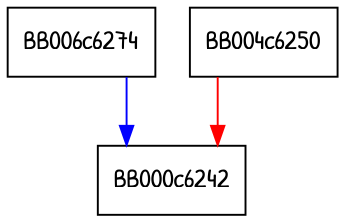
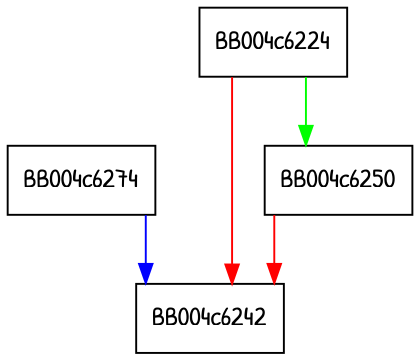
(82, 42) -> (82, 180)
none -> (273, 42)
(172, 180) -> (210, 318)
